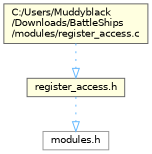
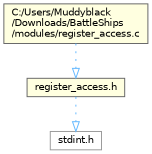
(76, 141) -> (76, 141)
